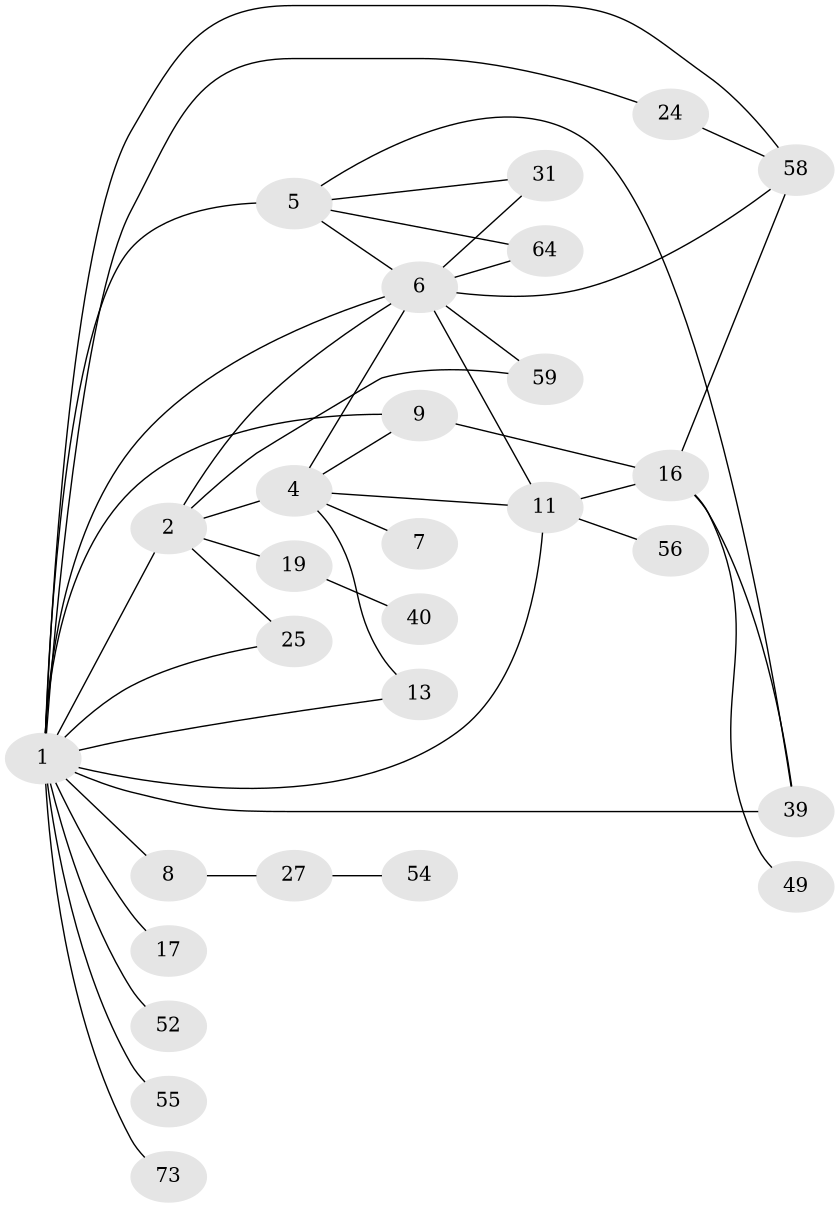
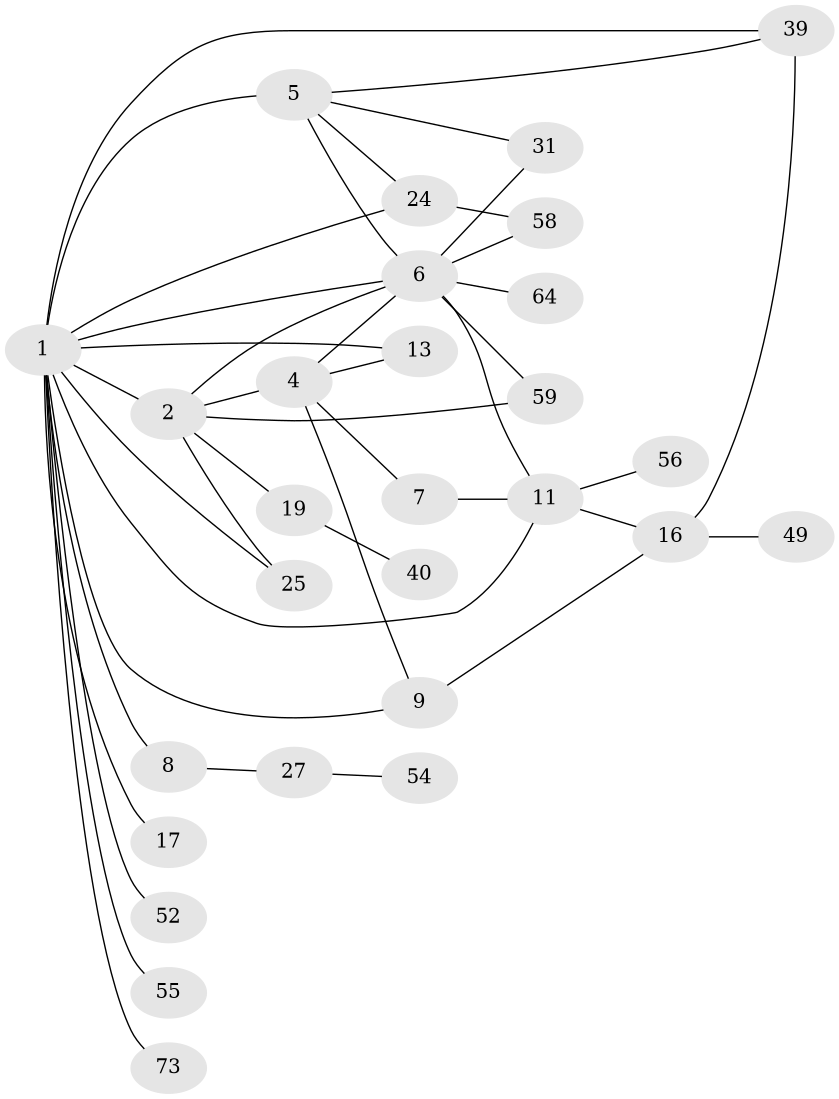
(168, 70) -> none
(420, 227) -> (357, 148)
(734, 323) -> none
(420, 499) -> (483, 499)
